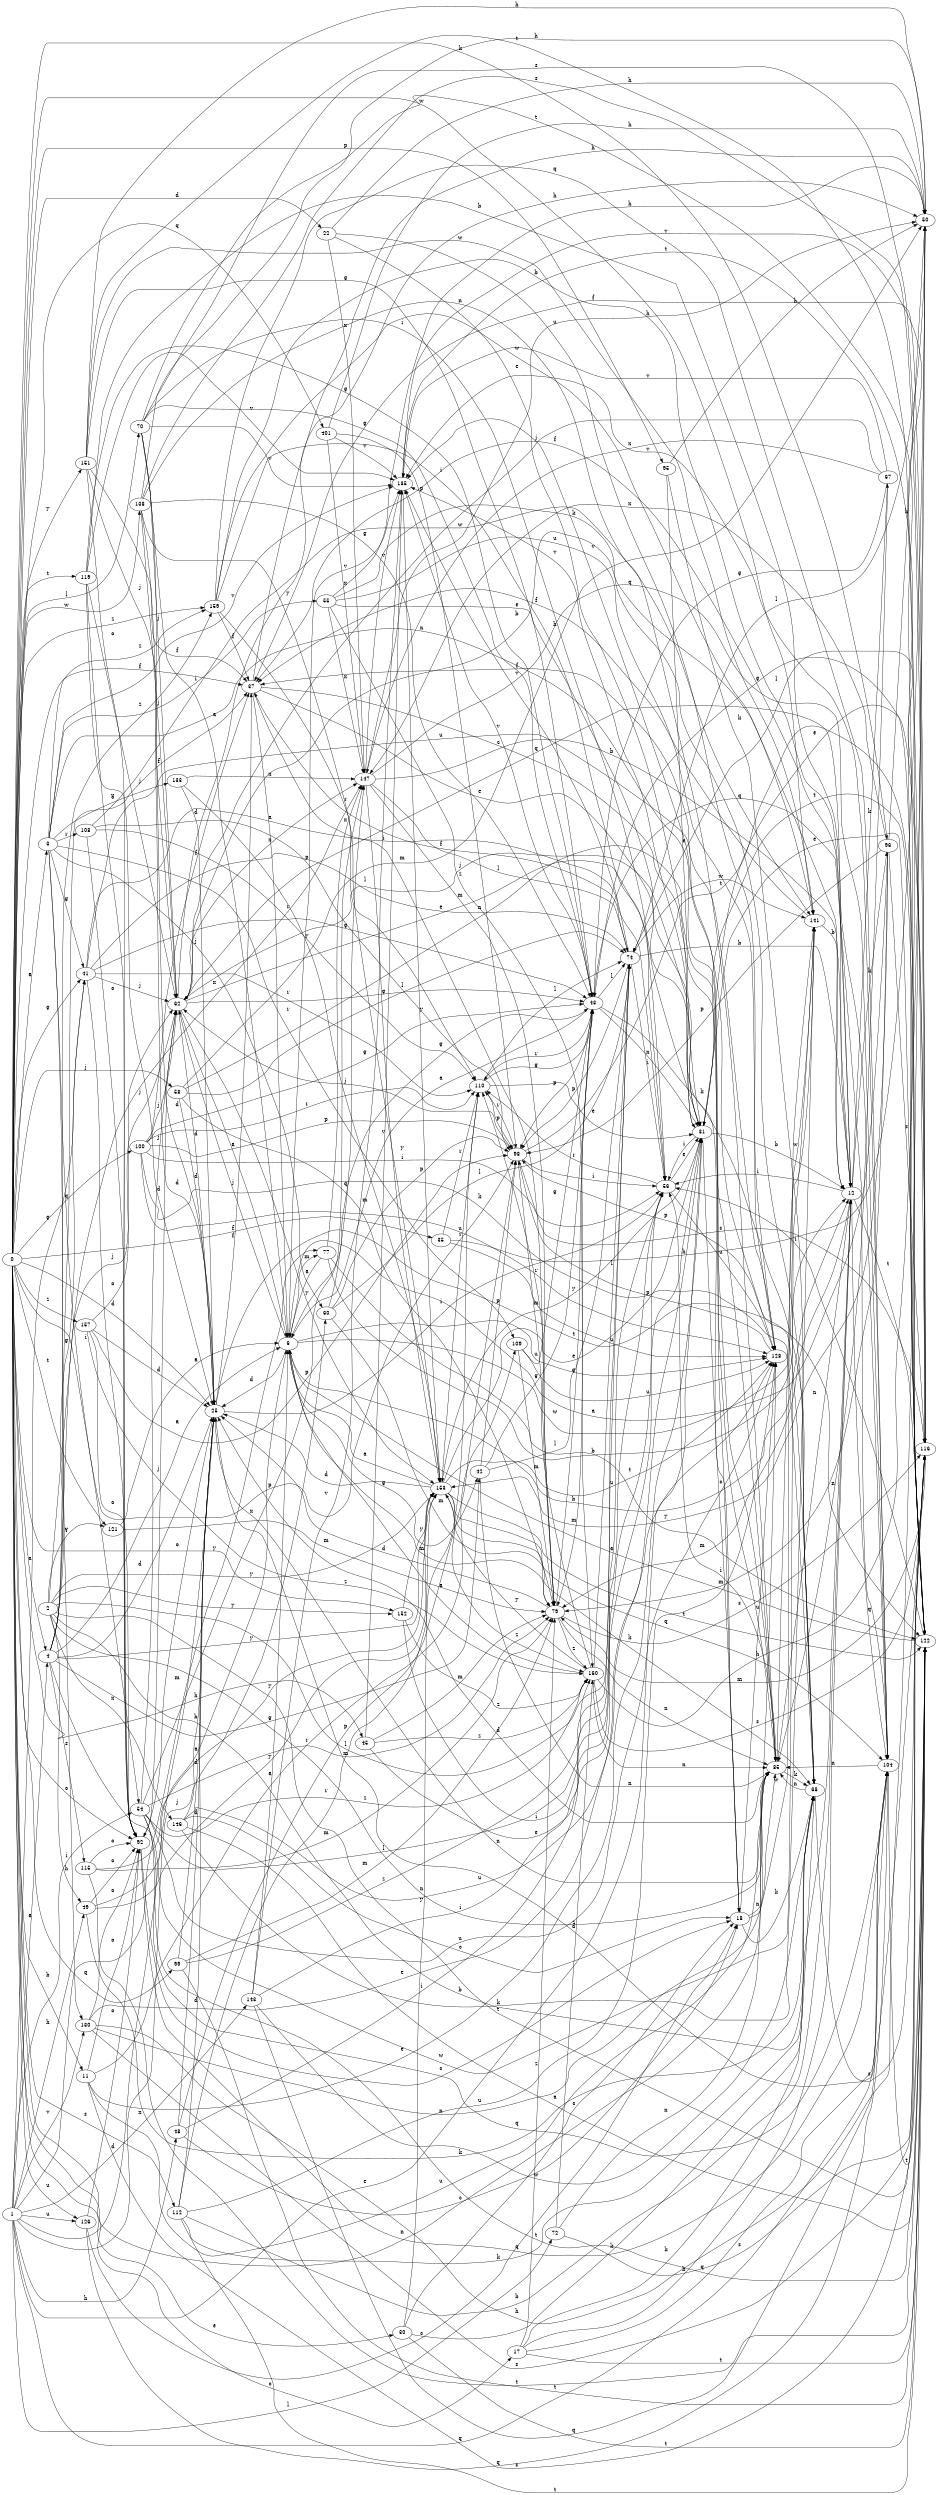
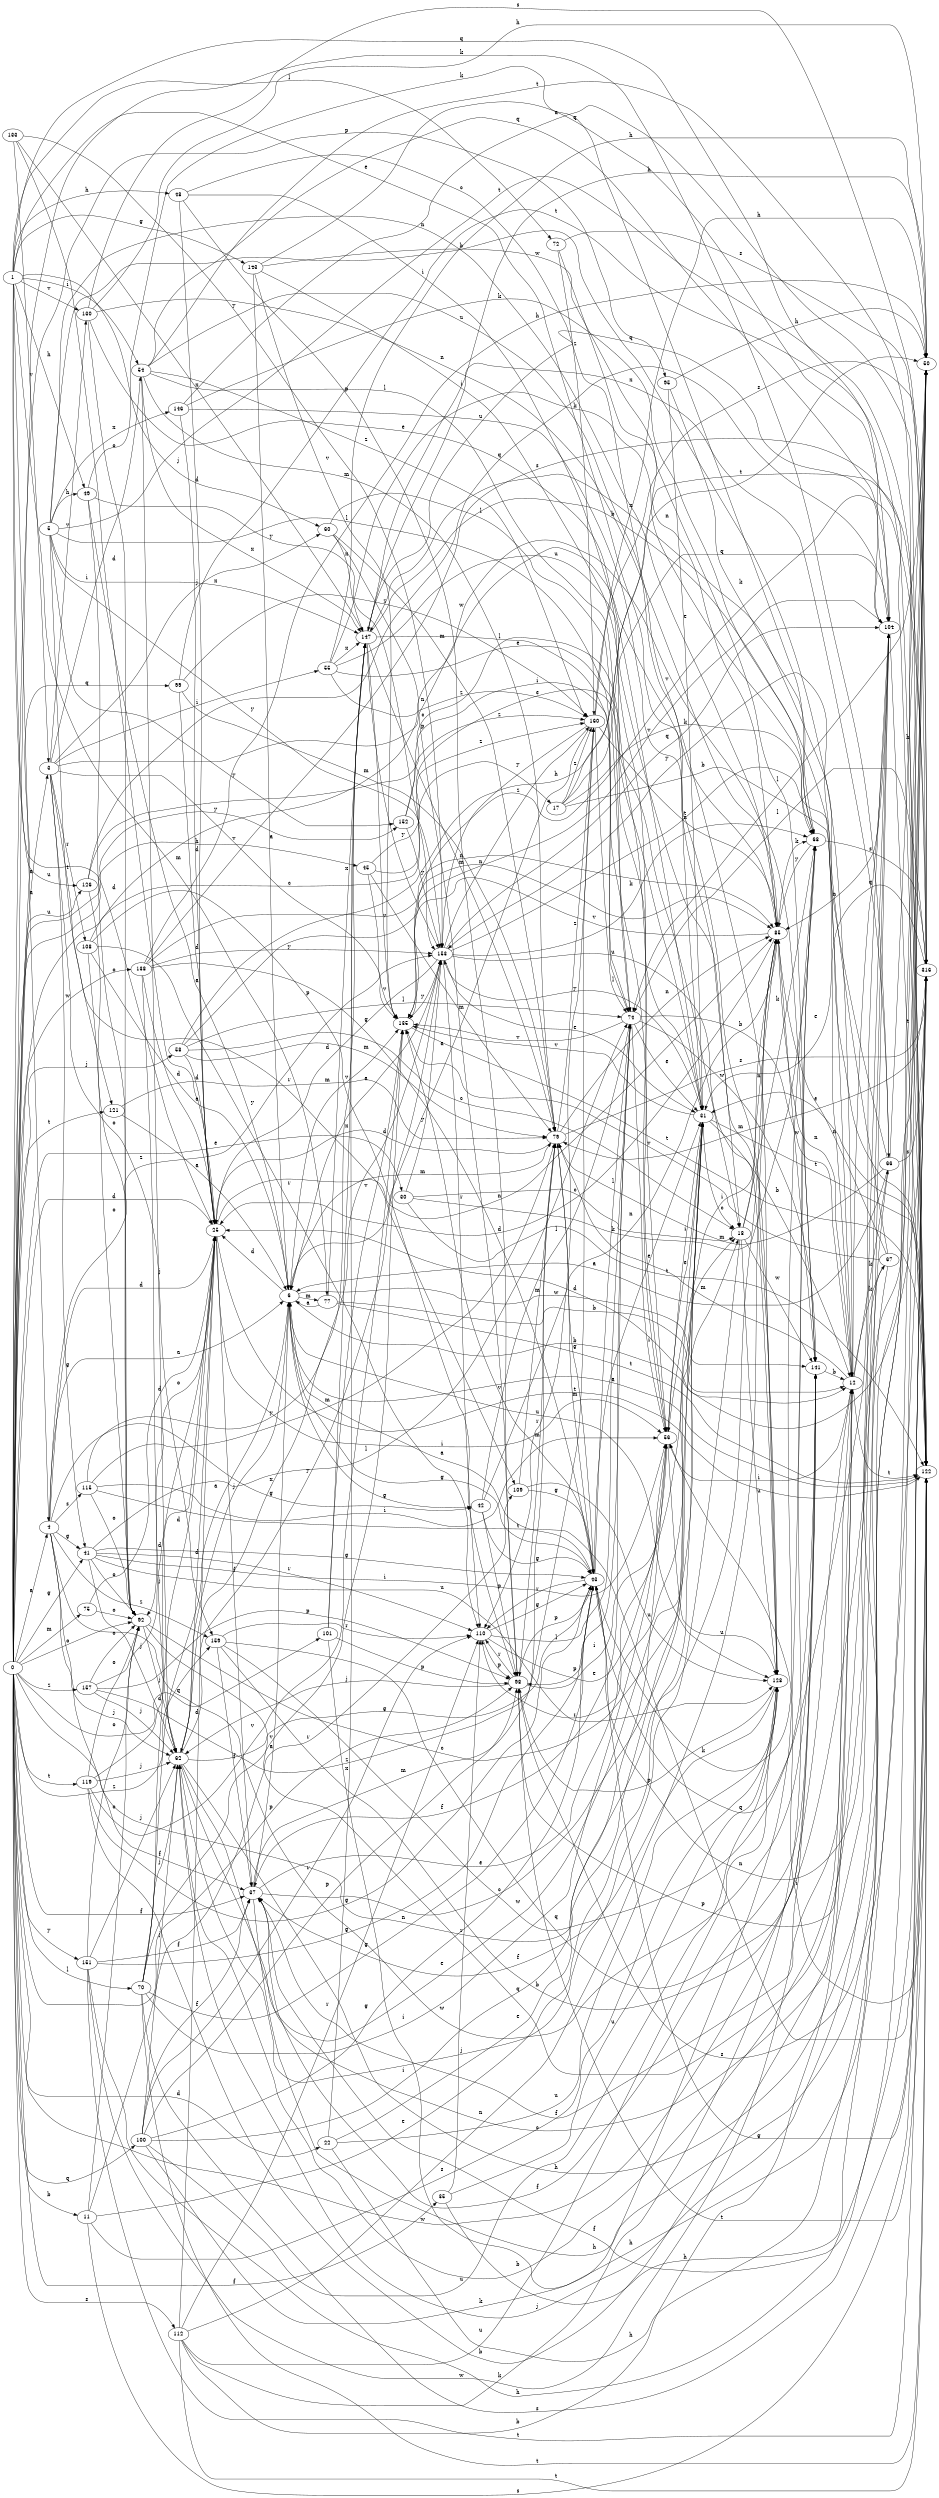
(326, 434) -> (328, 1634)
(740, 573) -> (741, 1864)
(543, 627) -> (392, 1514)
(536, 749) -> (538, 2128)
(106, 806) -> (34, 450)
(888, 846) -> (889, 1164)
(648, 1052) -> (649, 1256)
none -> (661, 1069)
(243, 1178) -> (210, 1110)
(346, 1184) -> (347, 554)
(798, 1433) -> none
(925, 1449) -> (927, 970)
(32, 1563) -> none
(48, 1609) -> (49, 529)
none -> (87, 1609)
(196, 1717) -> (197, 850)
none -> (690, 1740)
(796, 1784) -> (797, 859)
(444, 1946) -> (464, 1103)
(542, 1985) -> (577, 768)
(140, 2113) -> (141, 222)
(441, 2181) -> (442, 2170)
